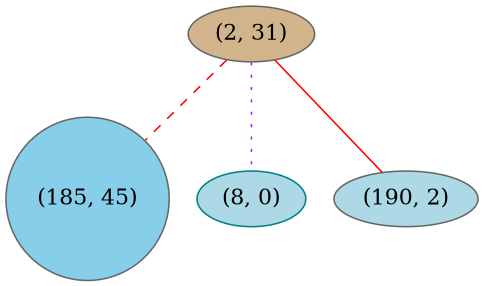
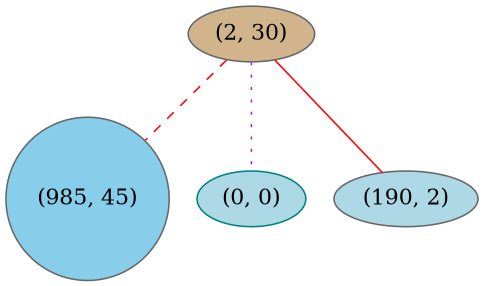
(251, 34) -> (251, 34)
(88, 199) -> (88, 199)
(251, 199) -> (251, 199)
